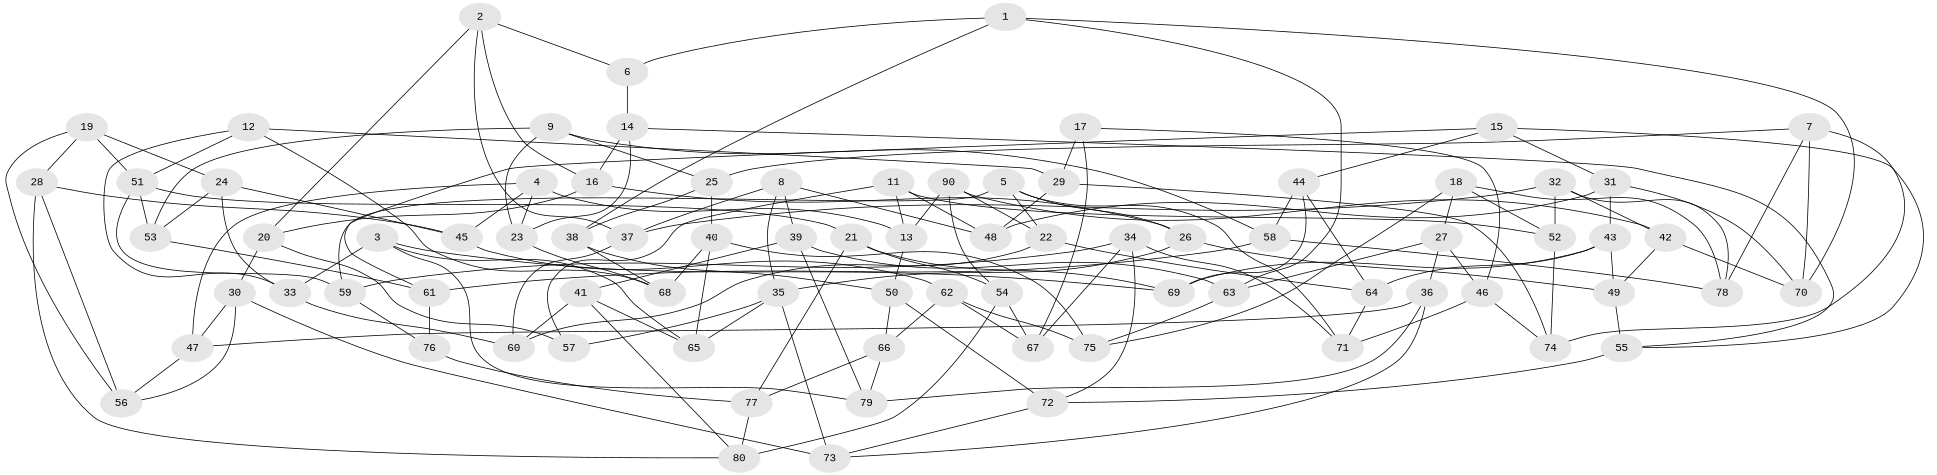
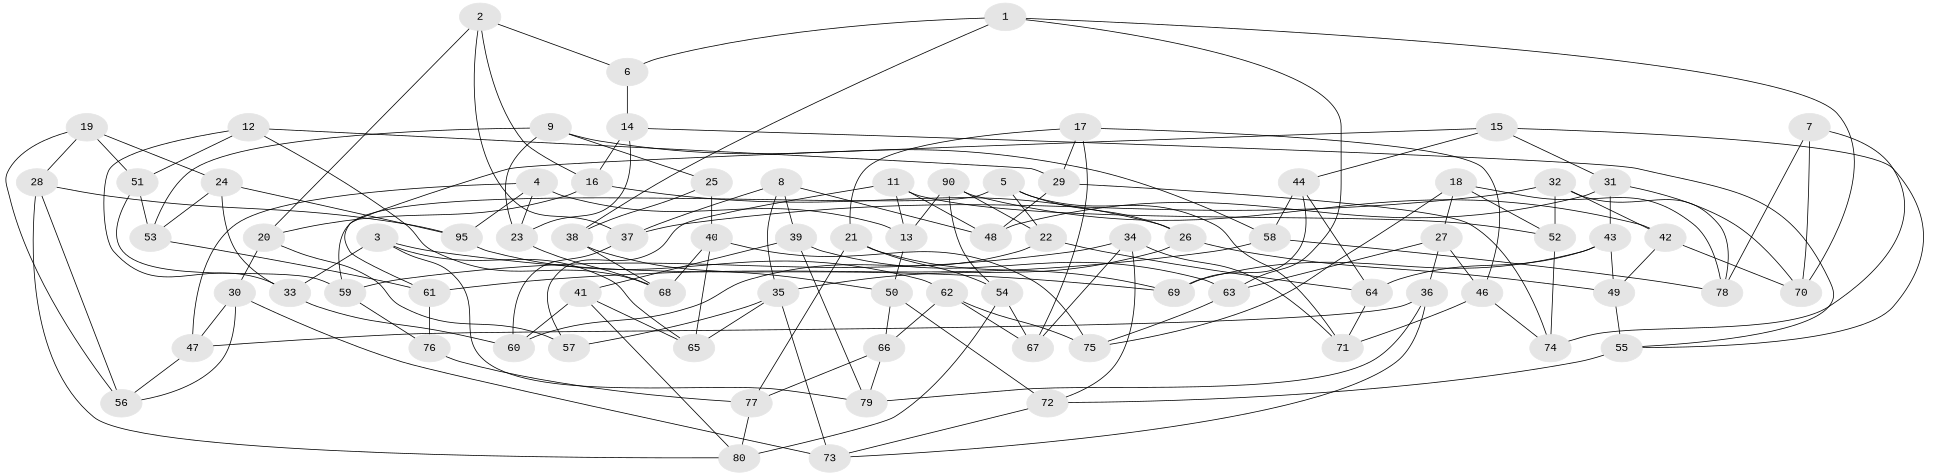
(1285, 145) -> none
(565, 205) -> (938, 143)
(462, 238) -> (462, 238)
